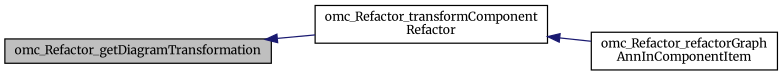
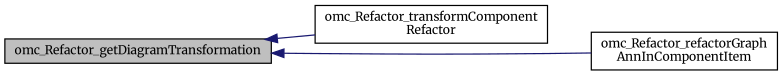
(575, 40) -> (438, 54)
